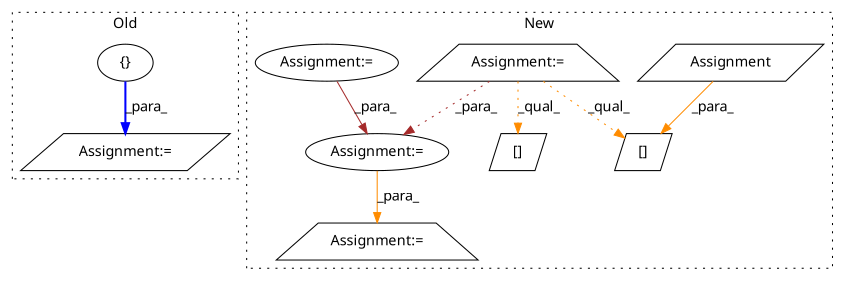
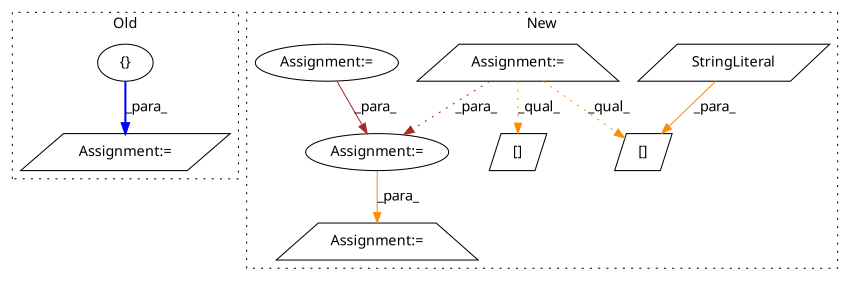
(731, 63) -> (734, 63)
